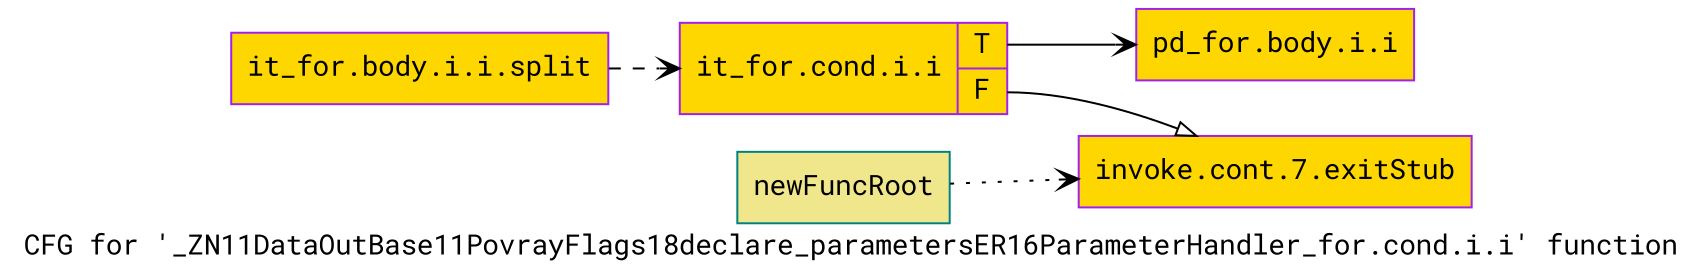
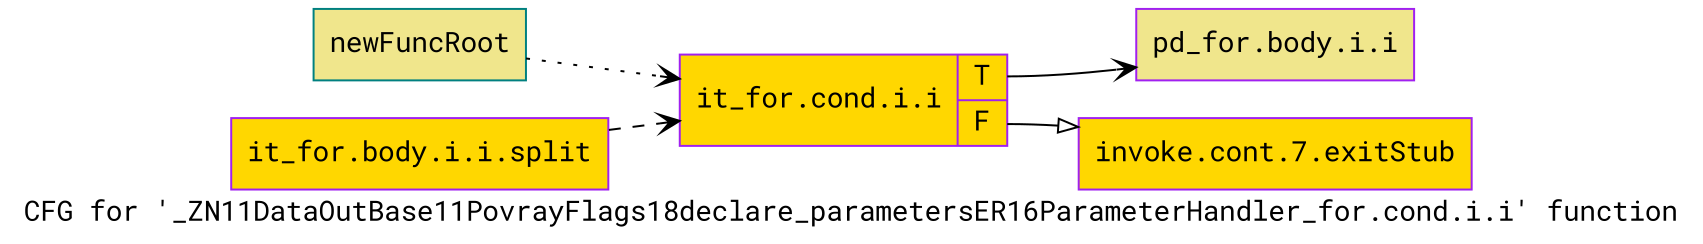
(1275, 45) -> (1275, 45)
(1004, 182) -> (593, 67)
